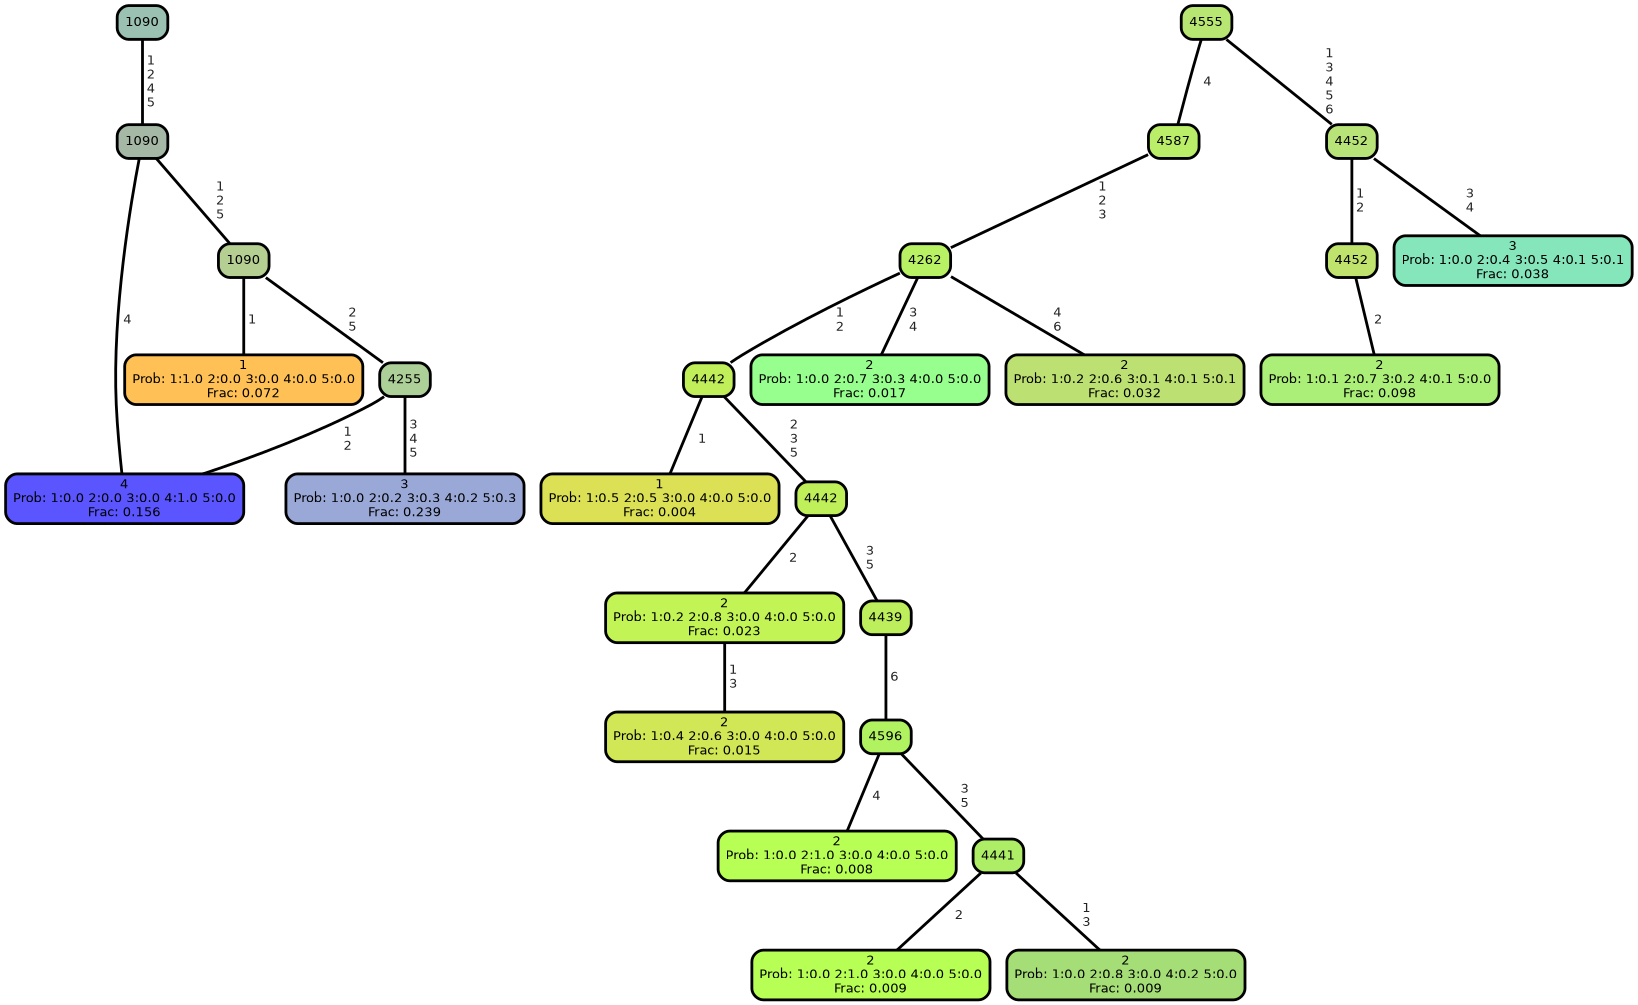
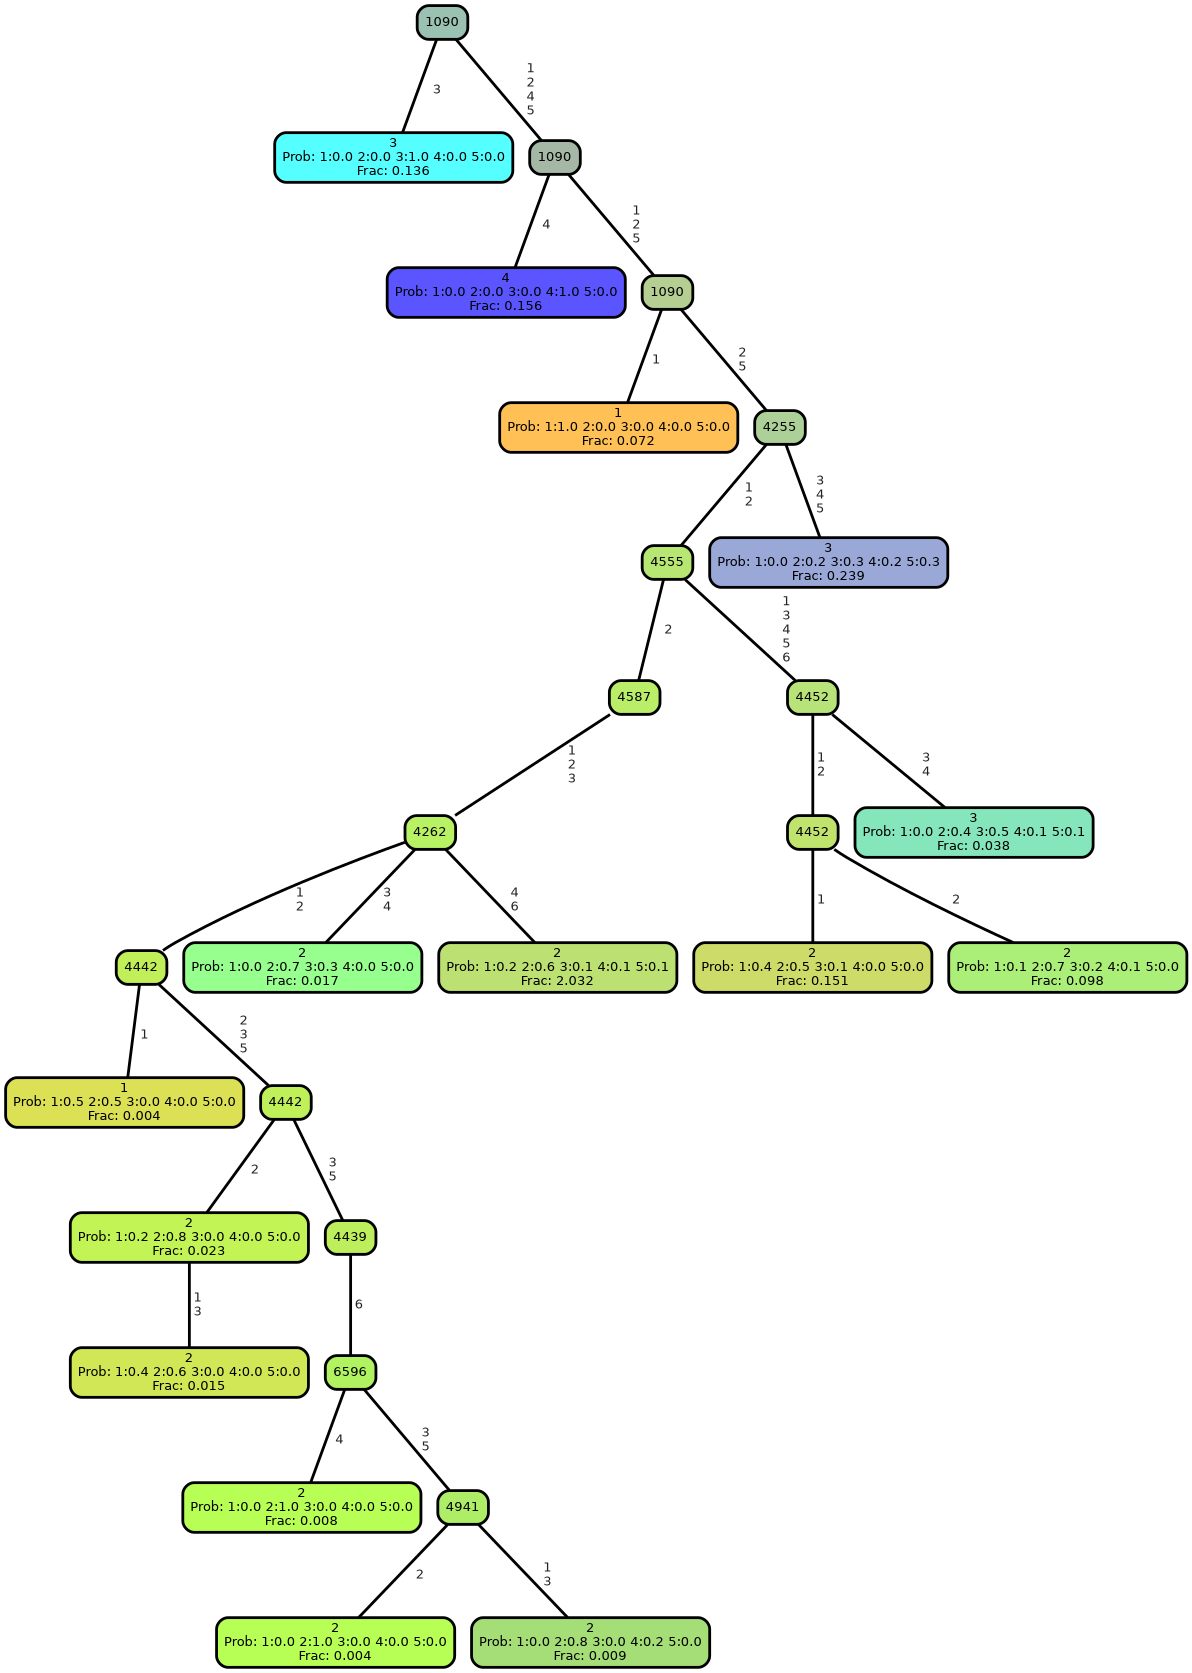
(1206, 82) -> (667, 630)
none -> (394, 158)
(1125, 380) -> (558, 968)
(295, 440) -> (724, 495)
(886, 737) -> (351, 1372)
(998, 856) -> (463, 1508)
none -> (813, 968)
(871, 975) -> (336, 1642)
